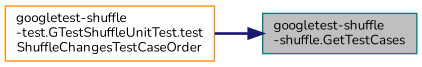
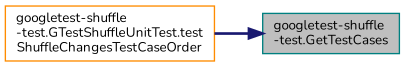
(340, 34) -> (331, 34)
